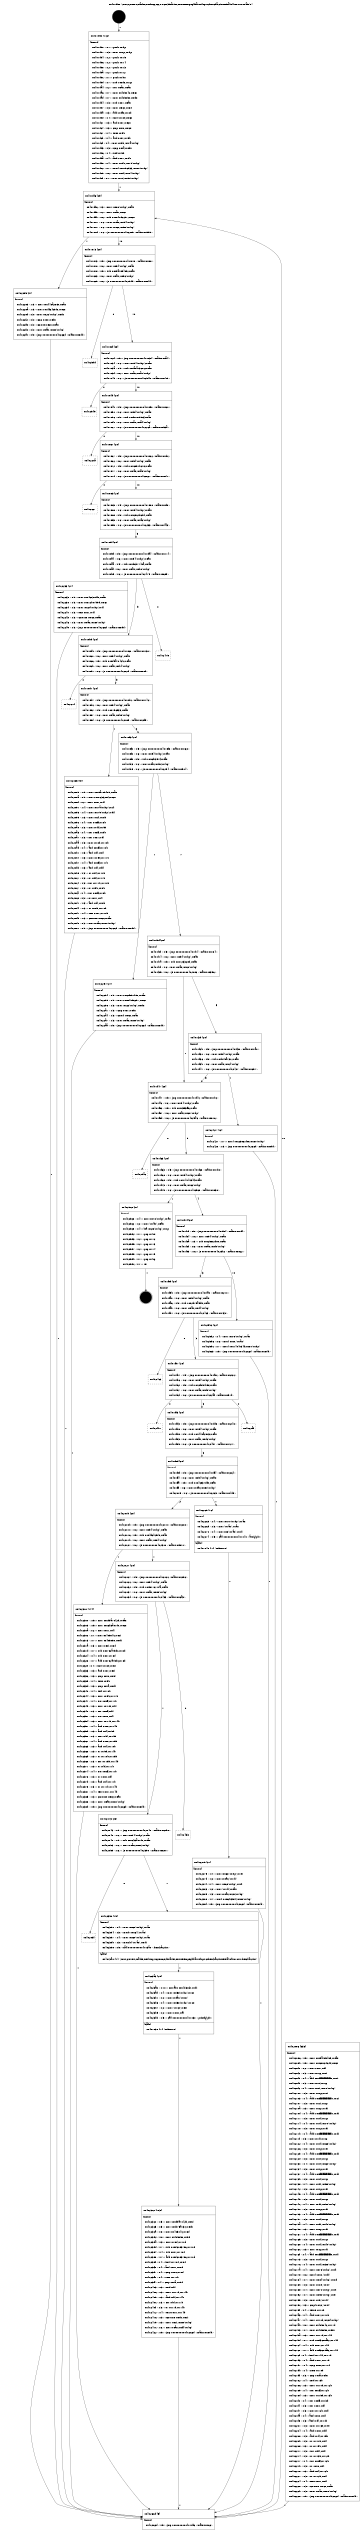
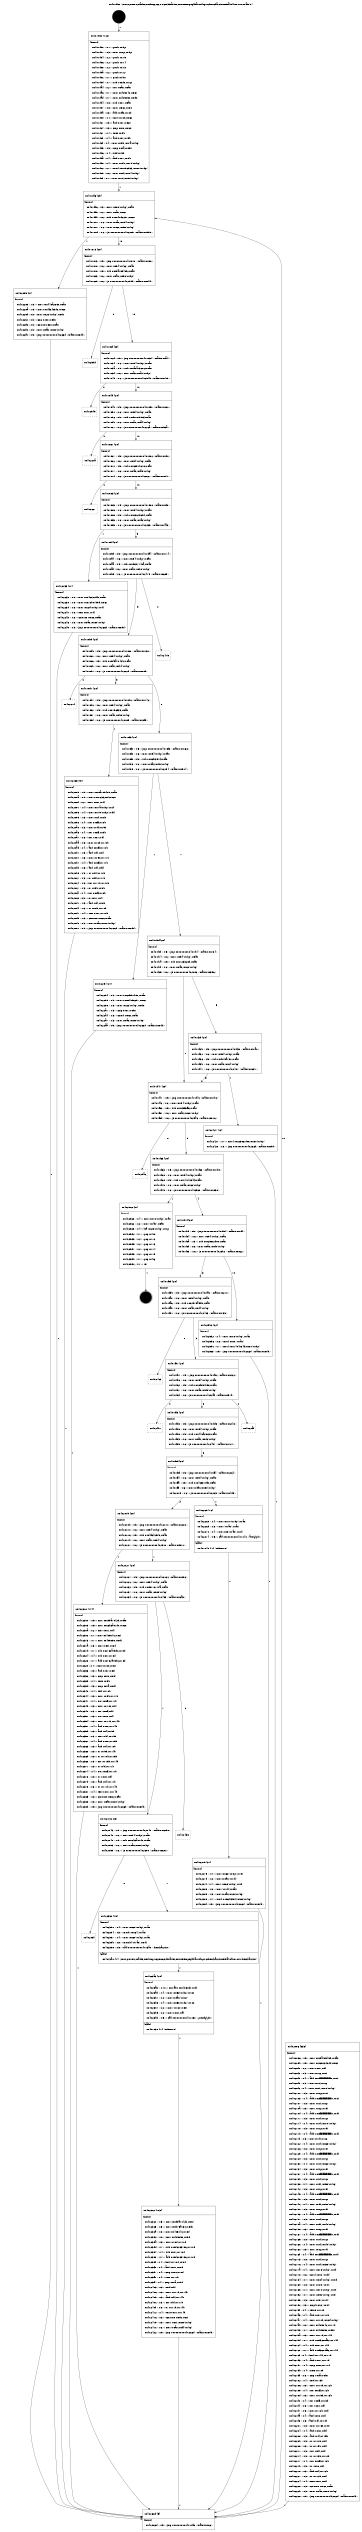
none -> (92, 553)
(135, 728) -> (159, 702)
